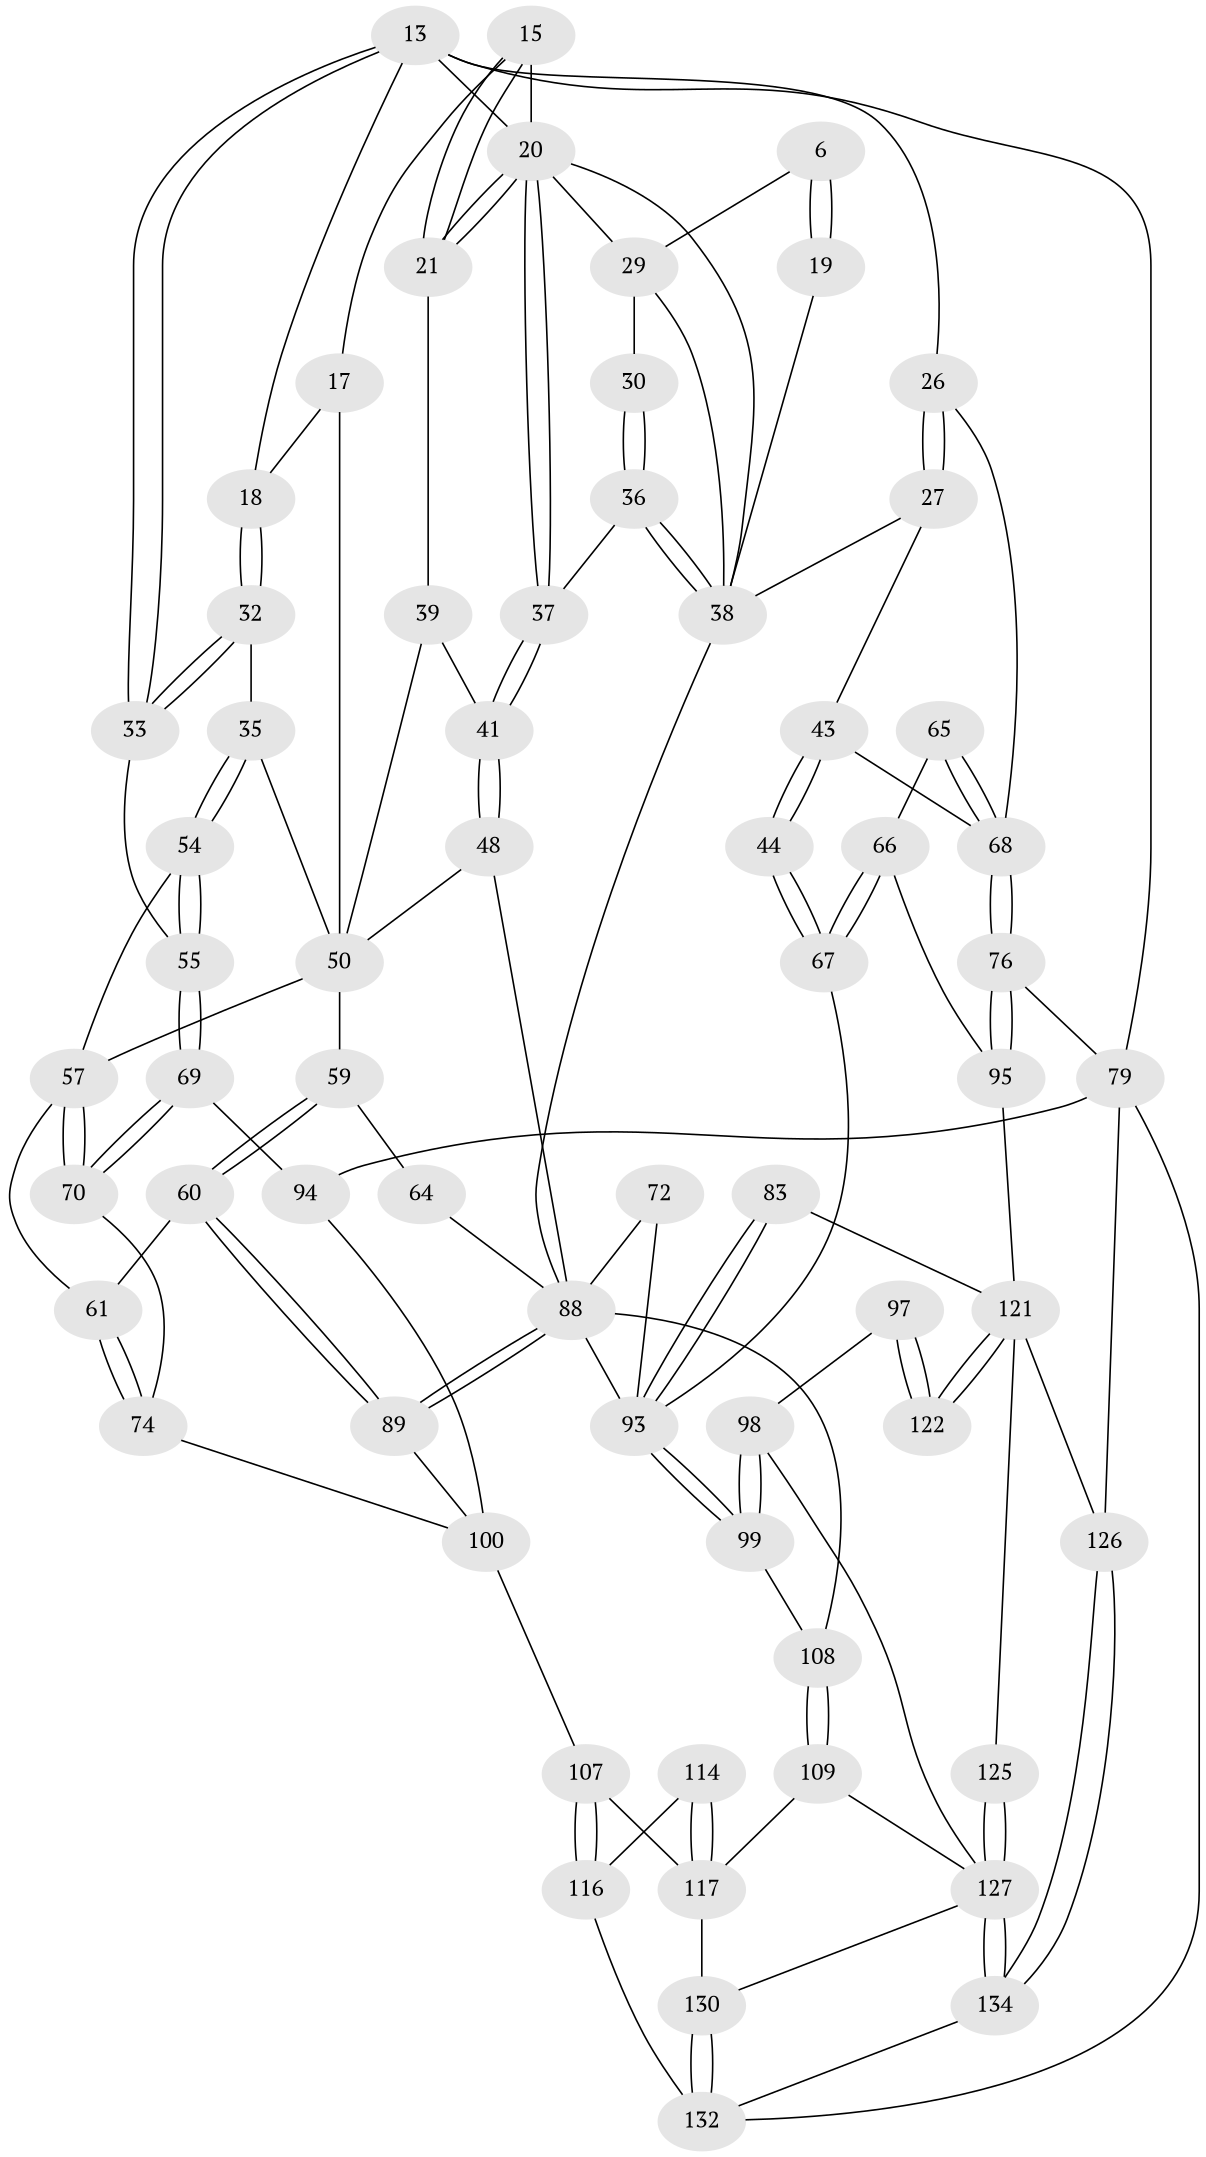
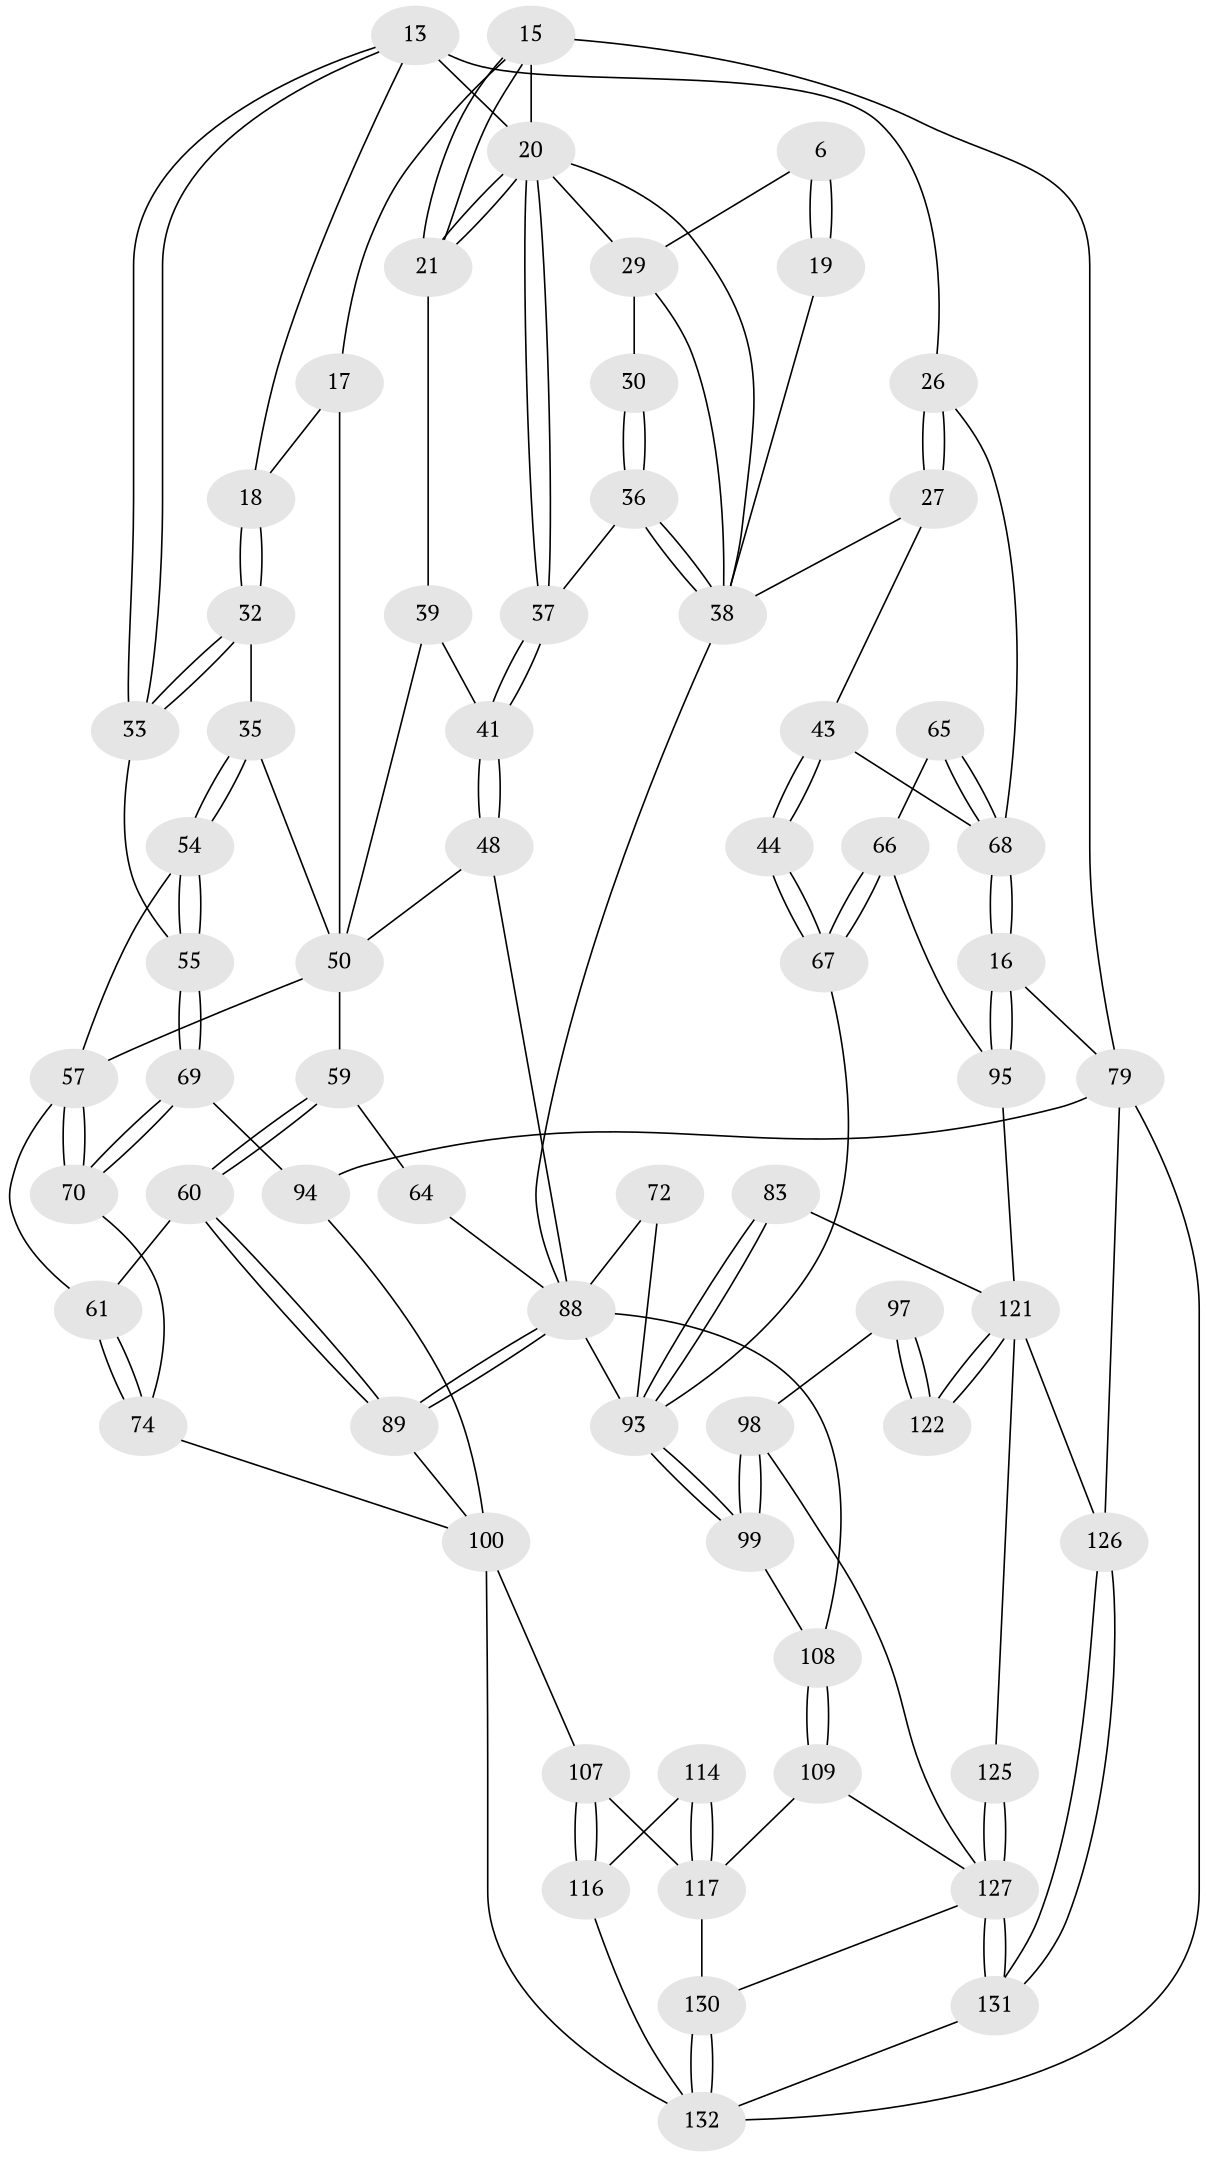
(1151, 269) -> (1090, 360)
(1001, 963) -> (1001, 963)
none -> (488, 1877)
(995, 2006) -> (995, 2006)
